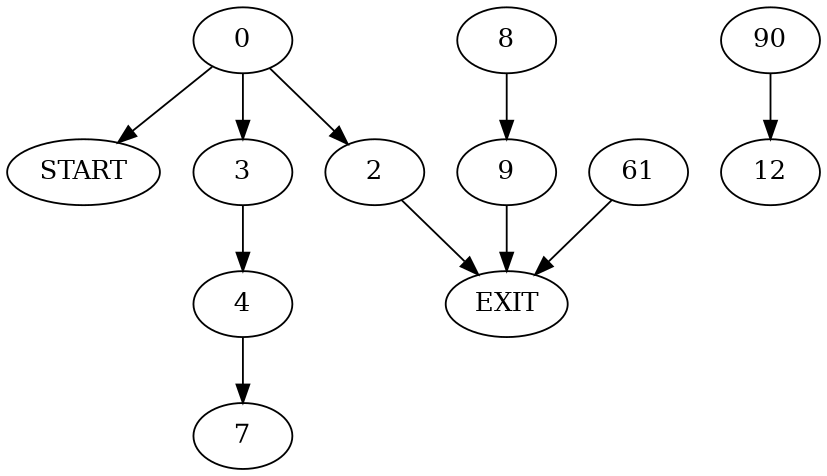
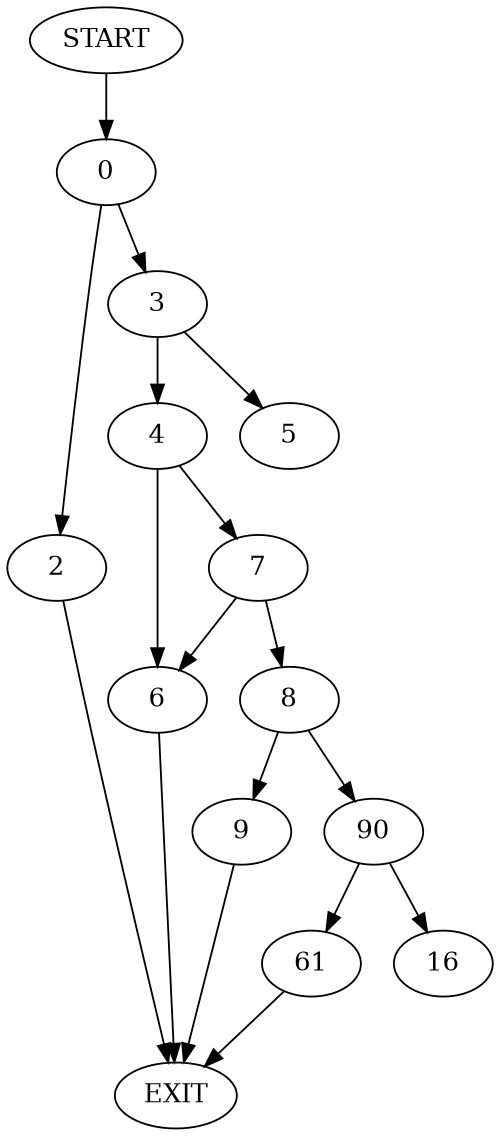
(172, 99) -> (106, 97)
(771, 172) -> (443, 964)
none -> (289, 436)
none -> (272, 625)
none -> (158, 700)
none -> (326, 758)
none -> (347, 889)
